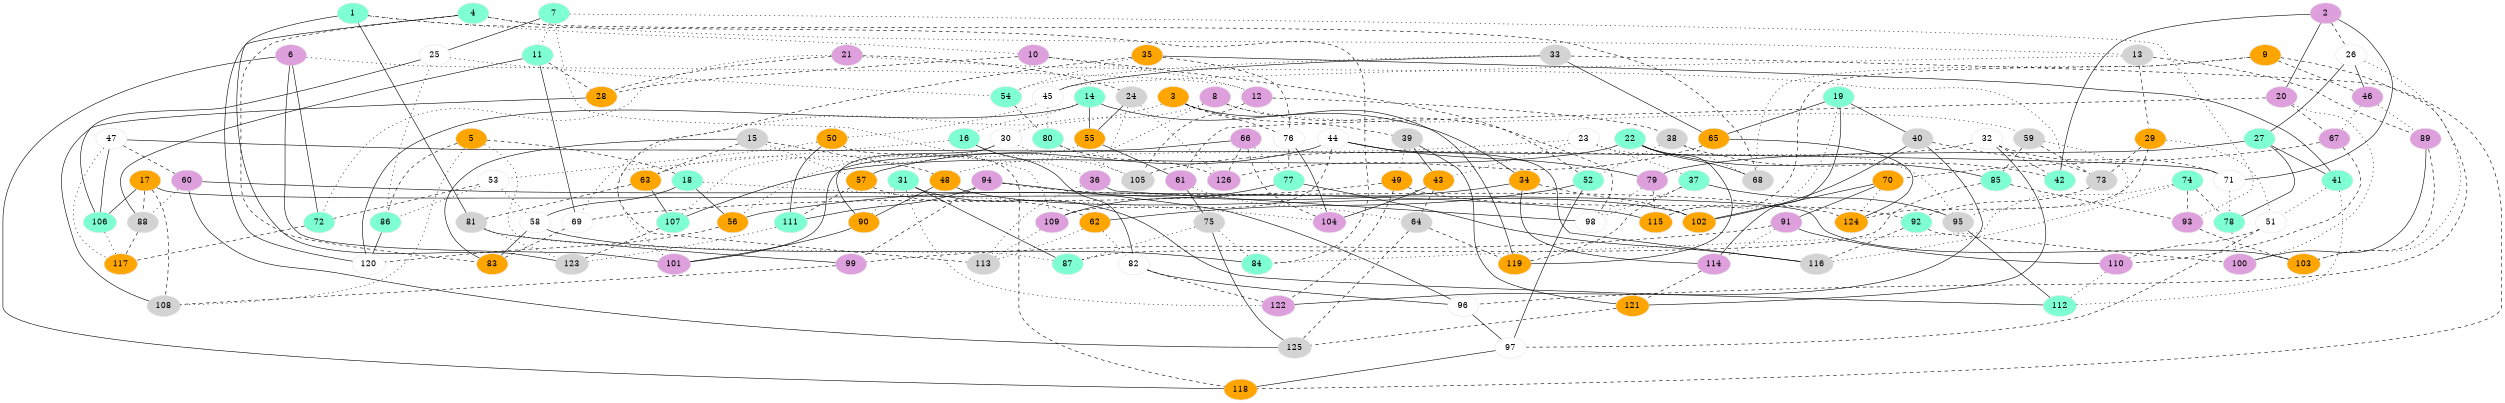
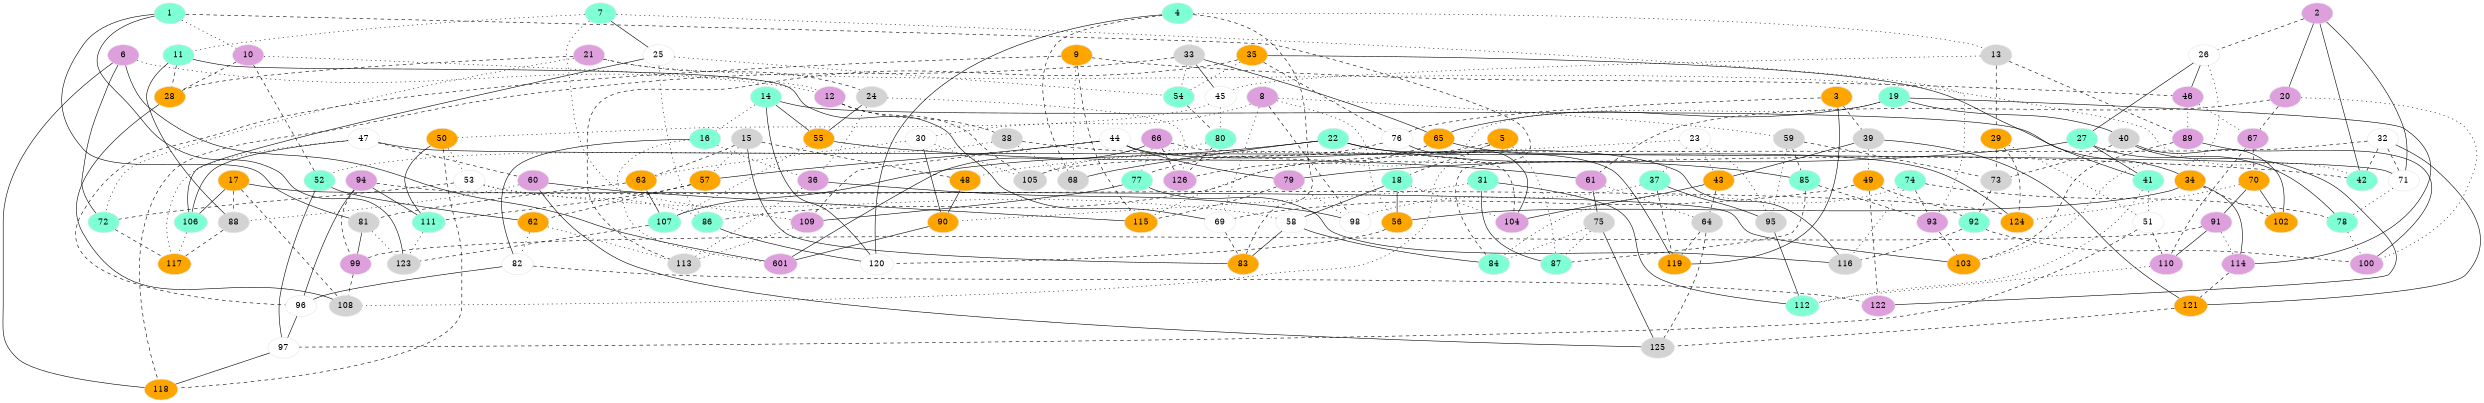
(797, 119) -> (1239, 165)
(1322, 202) -> none
(674, 264) -> (781, 264)
(1059, 298) -> none
